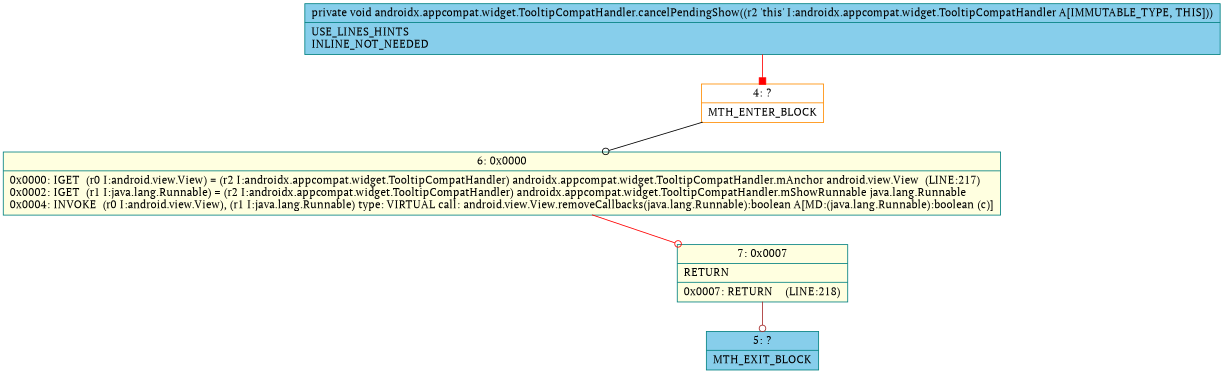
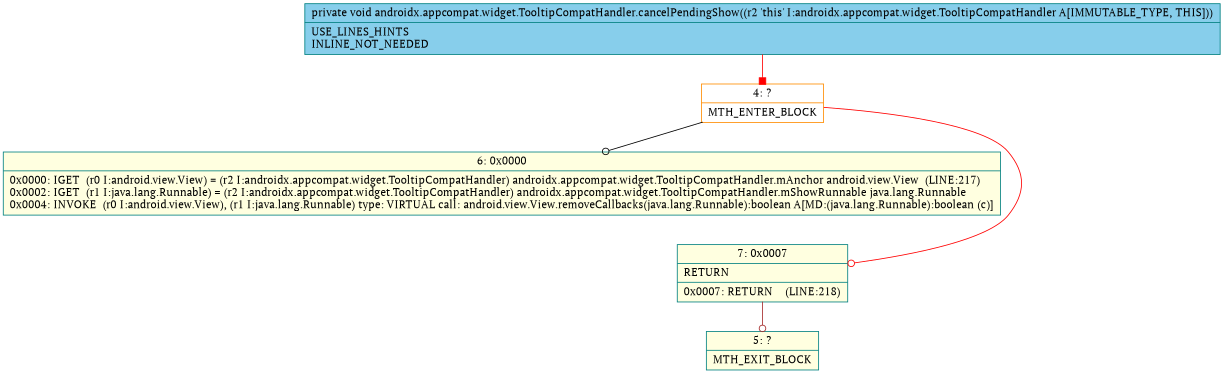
(633, 229) -> (1019, 169)
(762, 351) -> (762, 351)
